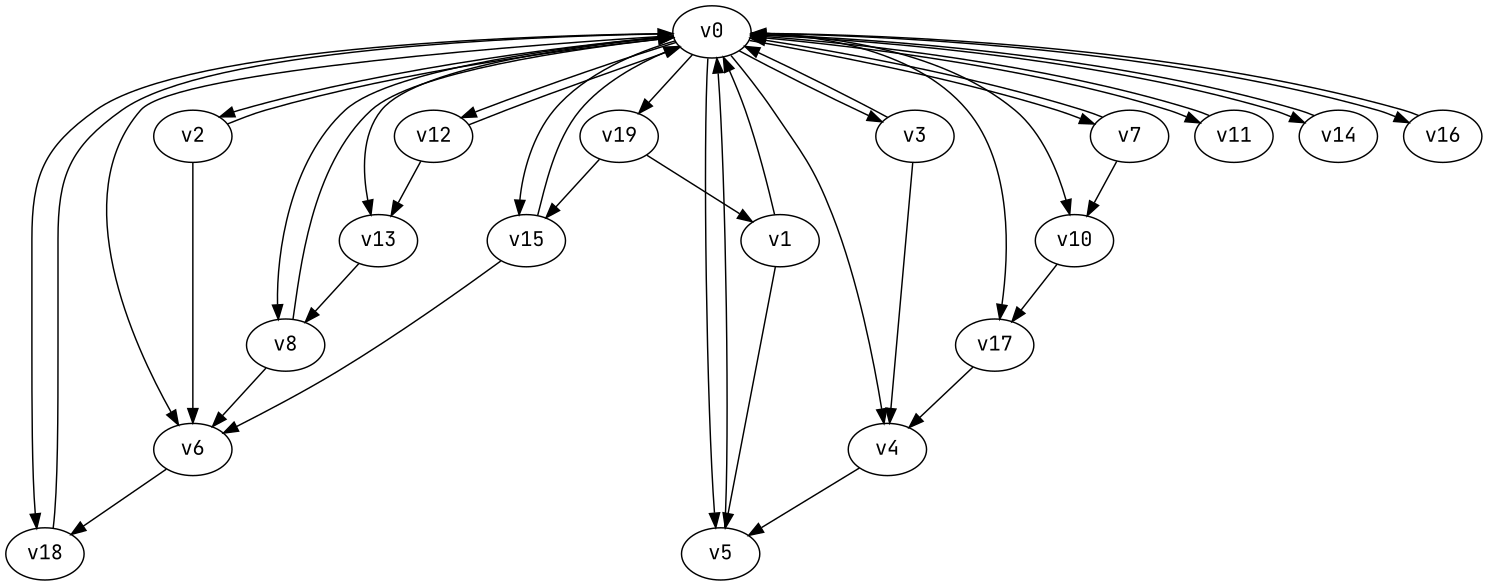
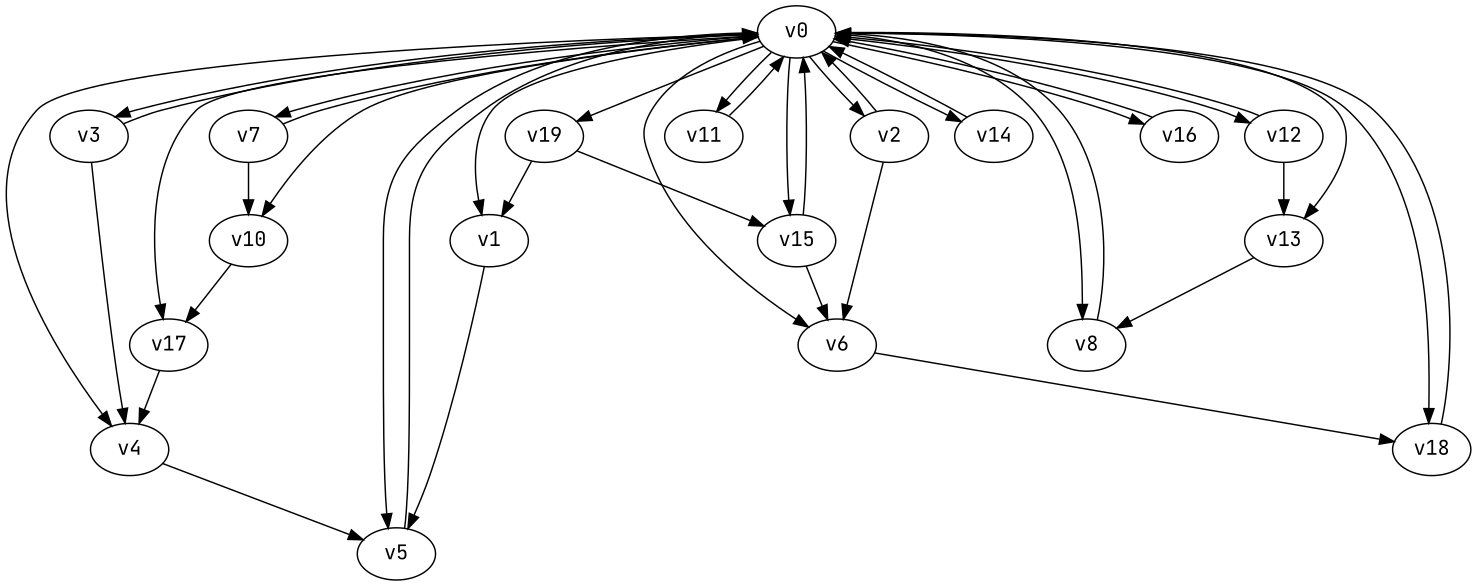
(755, 141) -> (575, 70)
(244, 392) -> none
